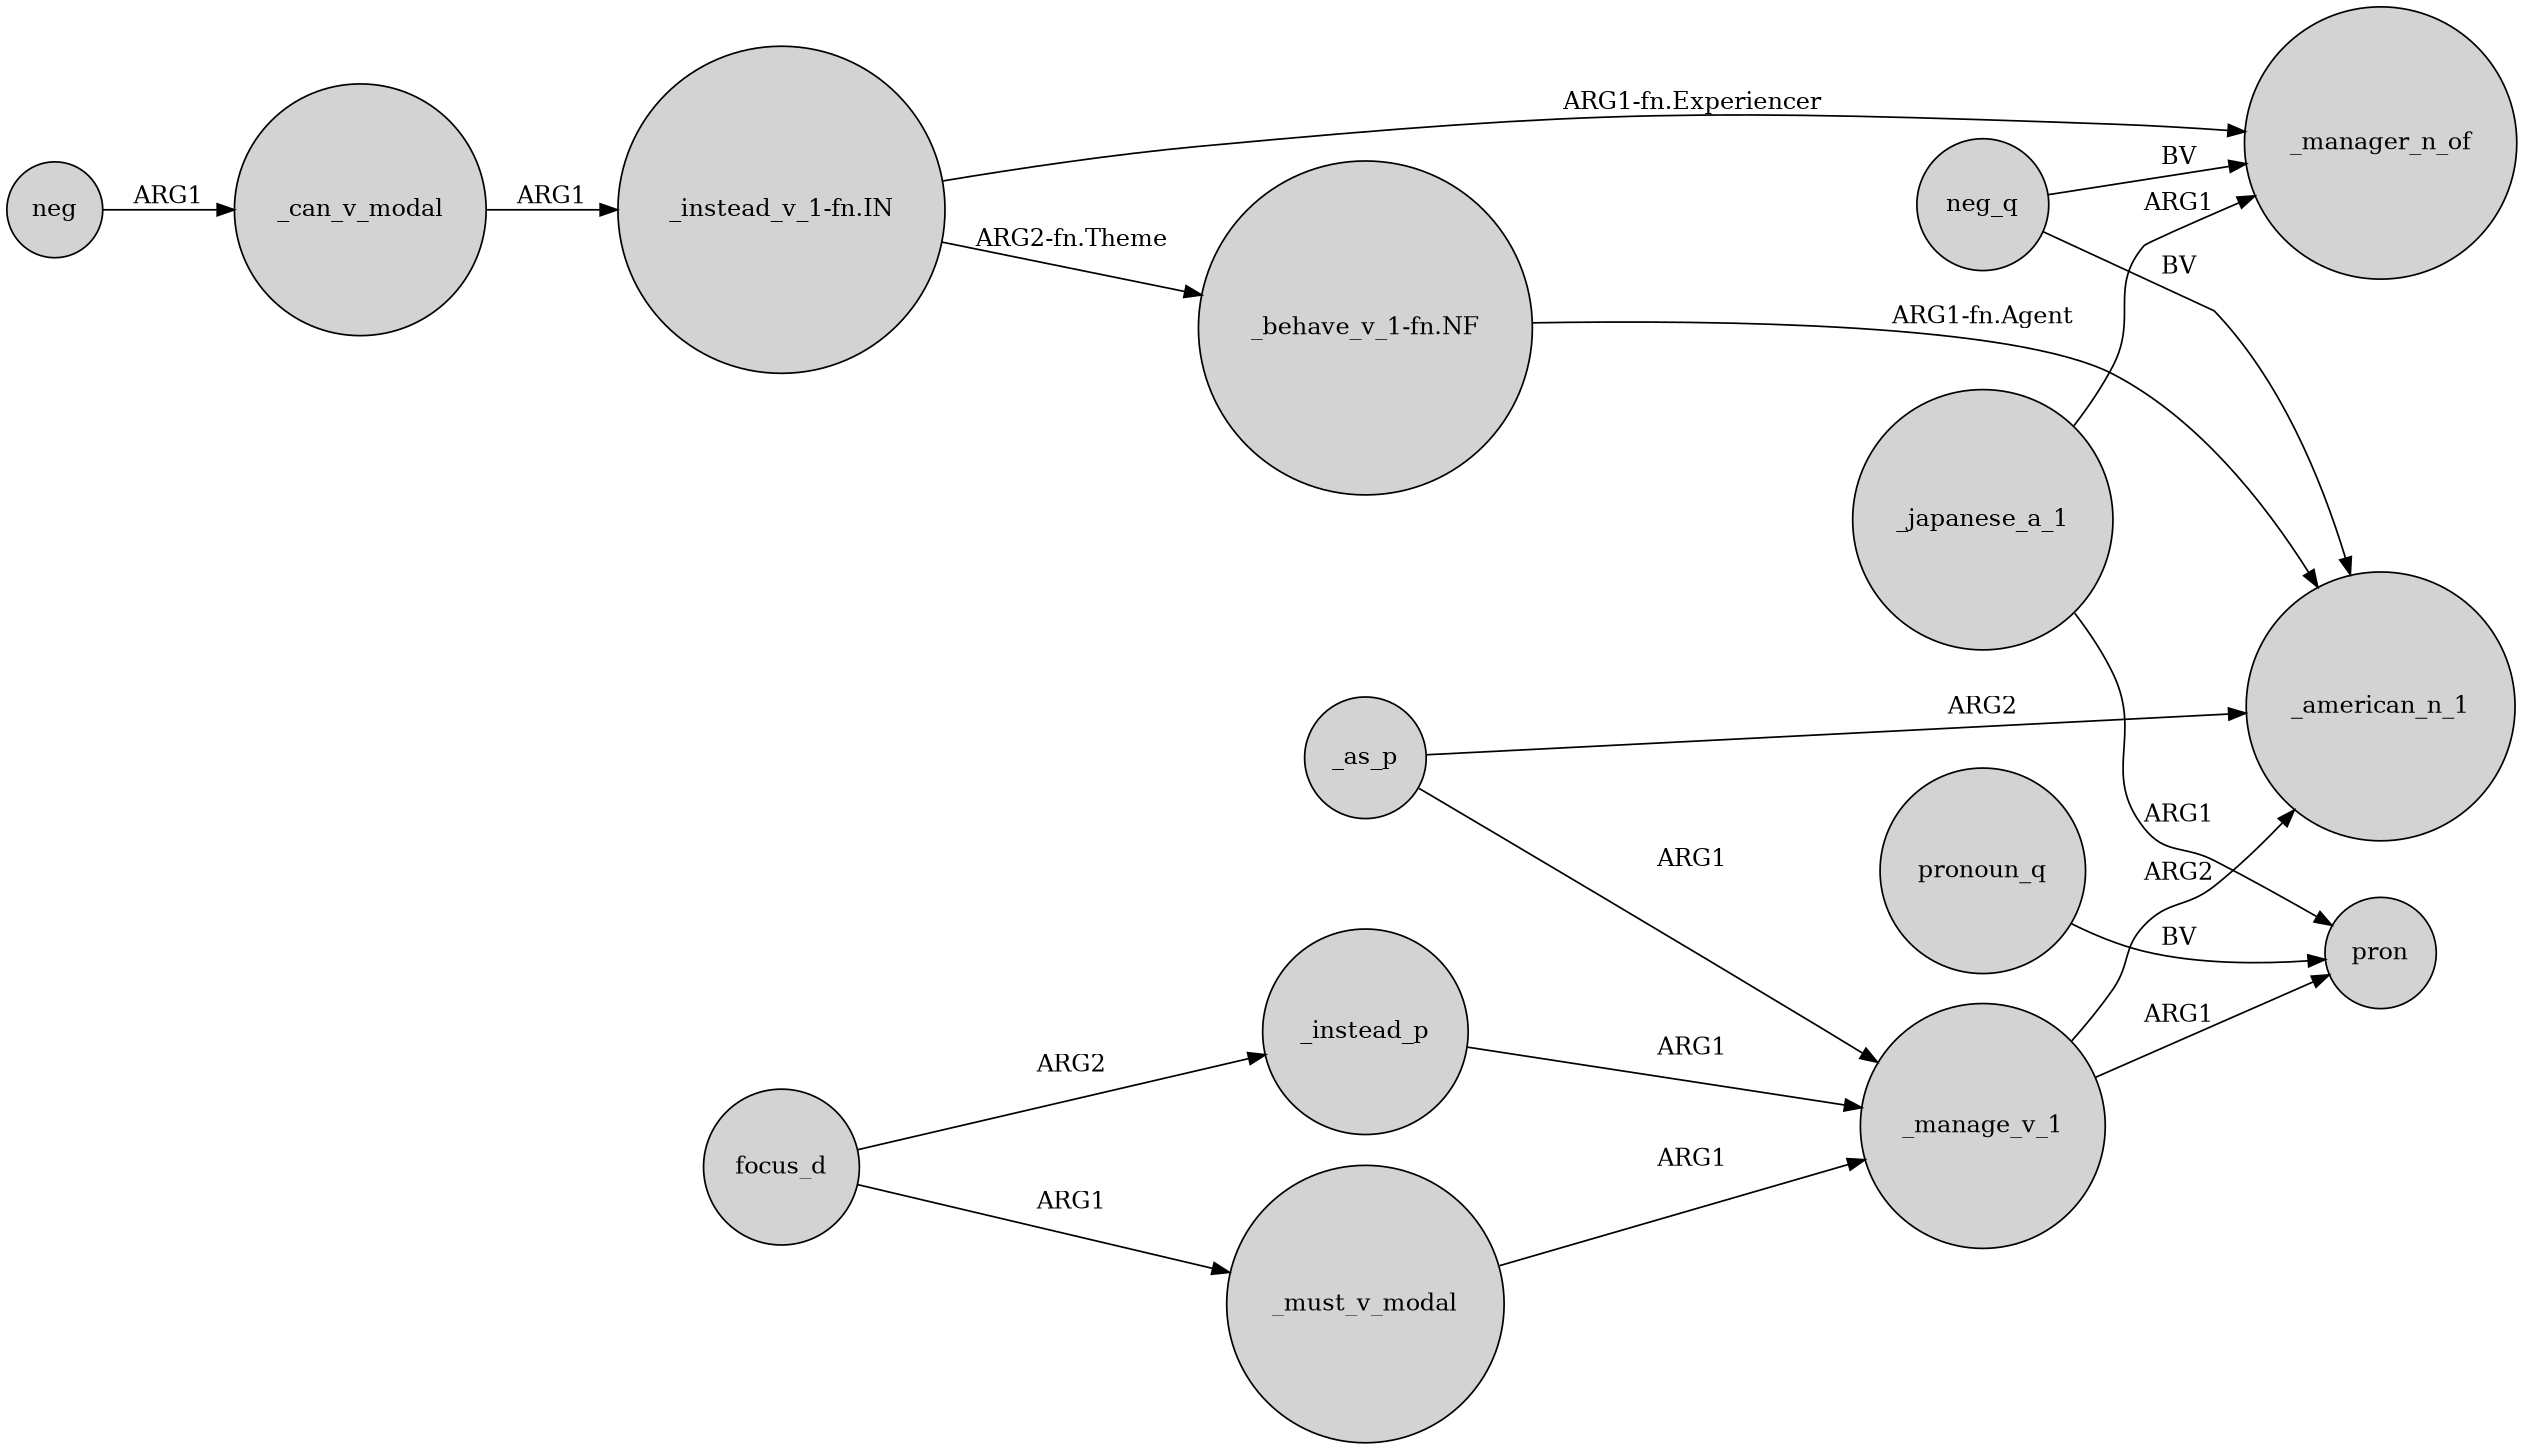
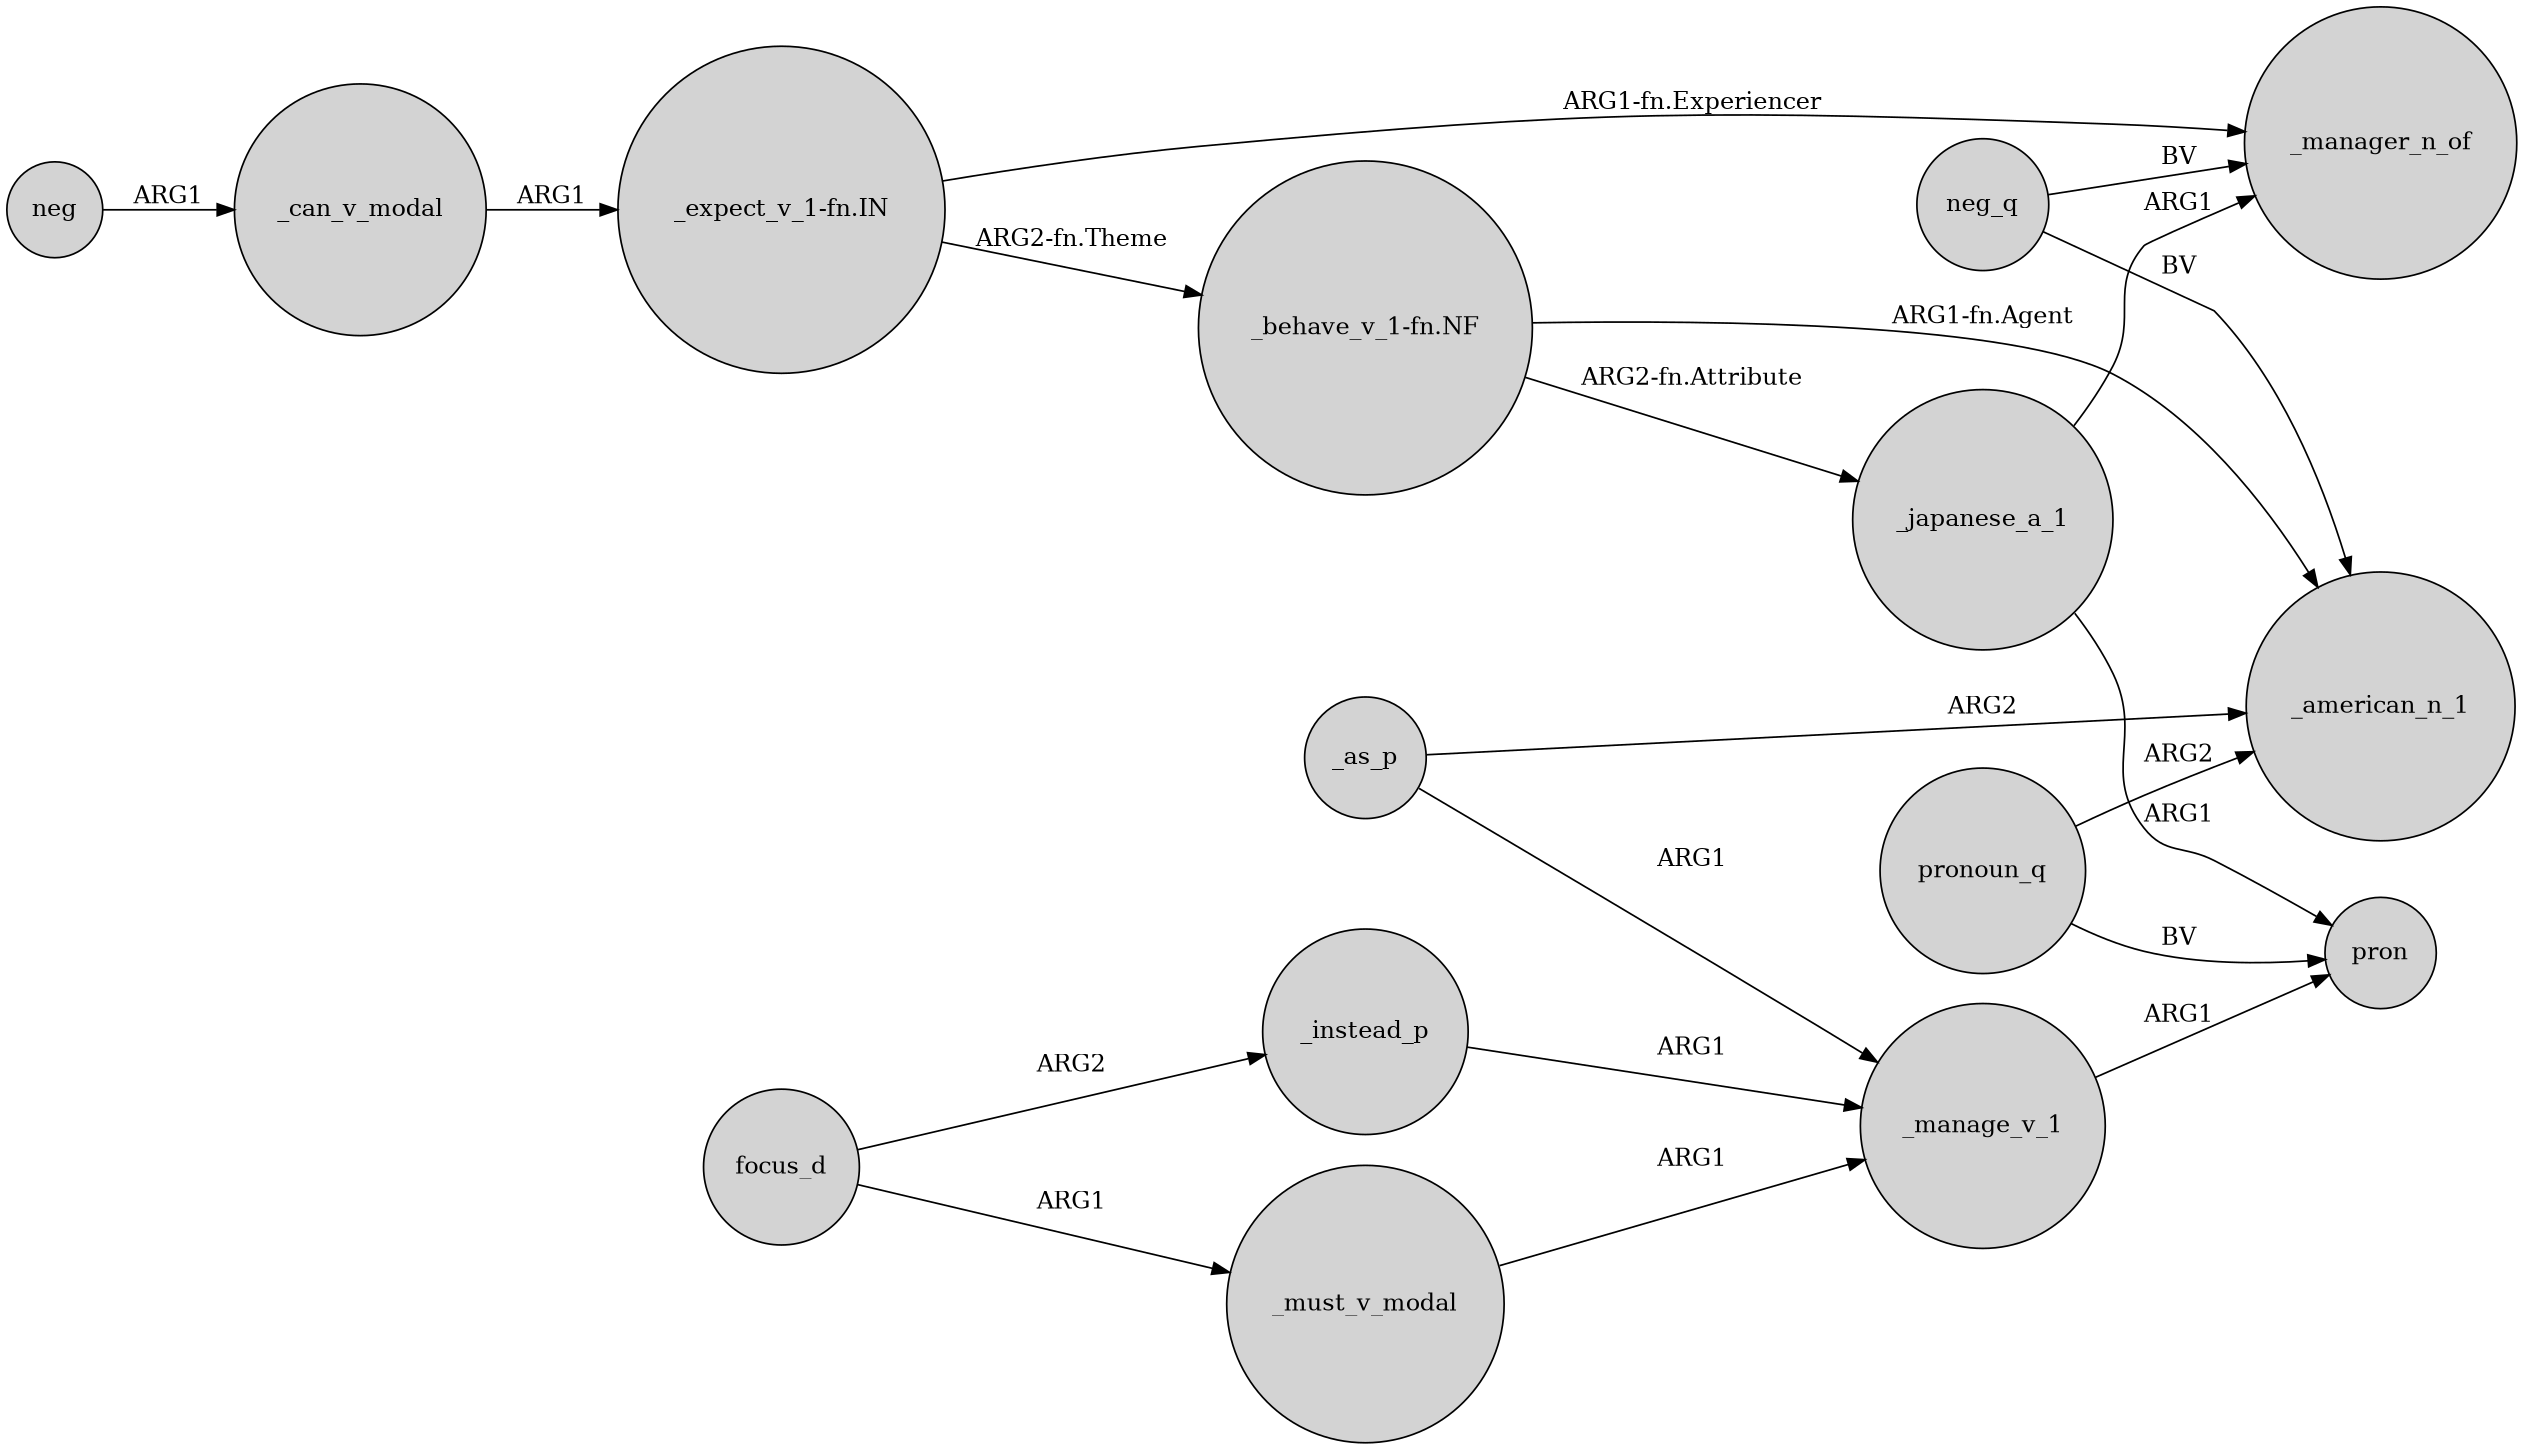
(781, 210) -> (781, 210)
none -> (1683, 427)
(2158, 914) -> (2156, 790)
